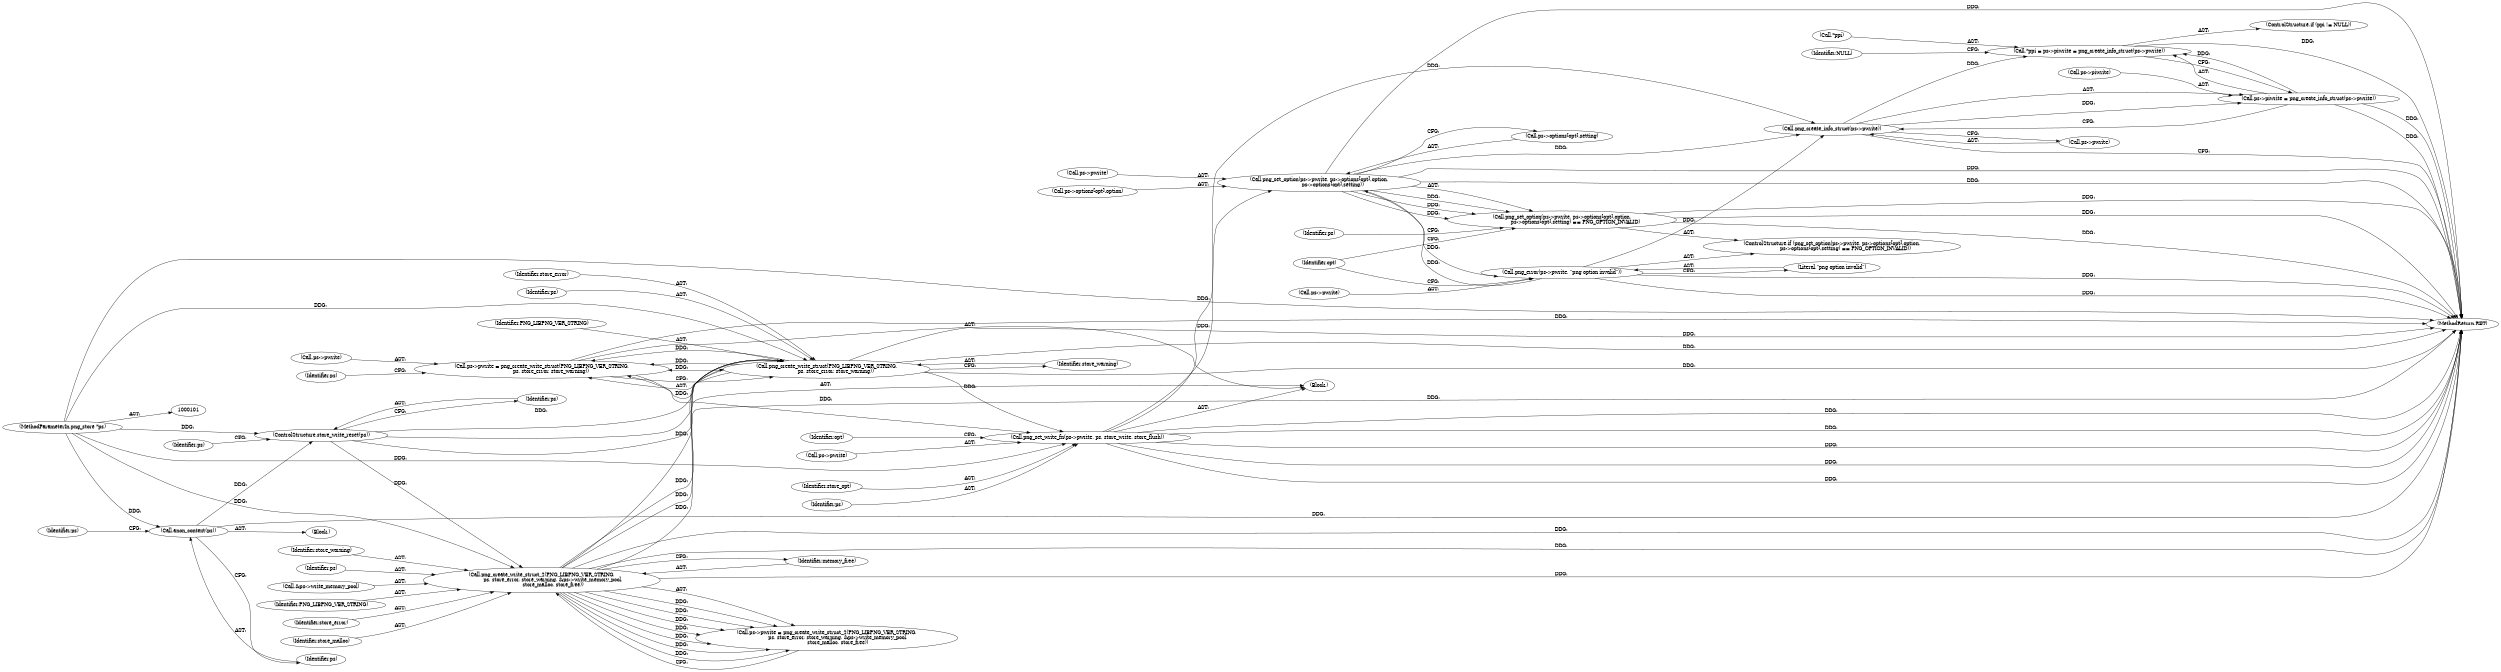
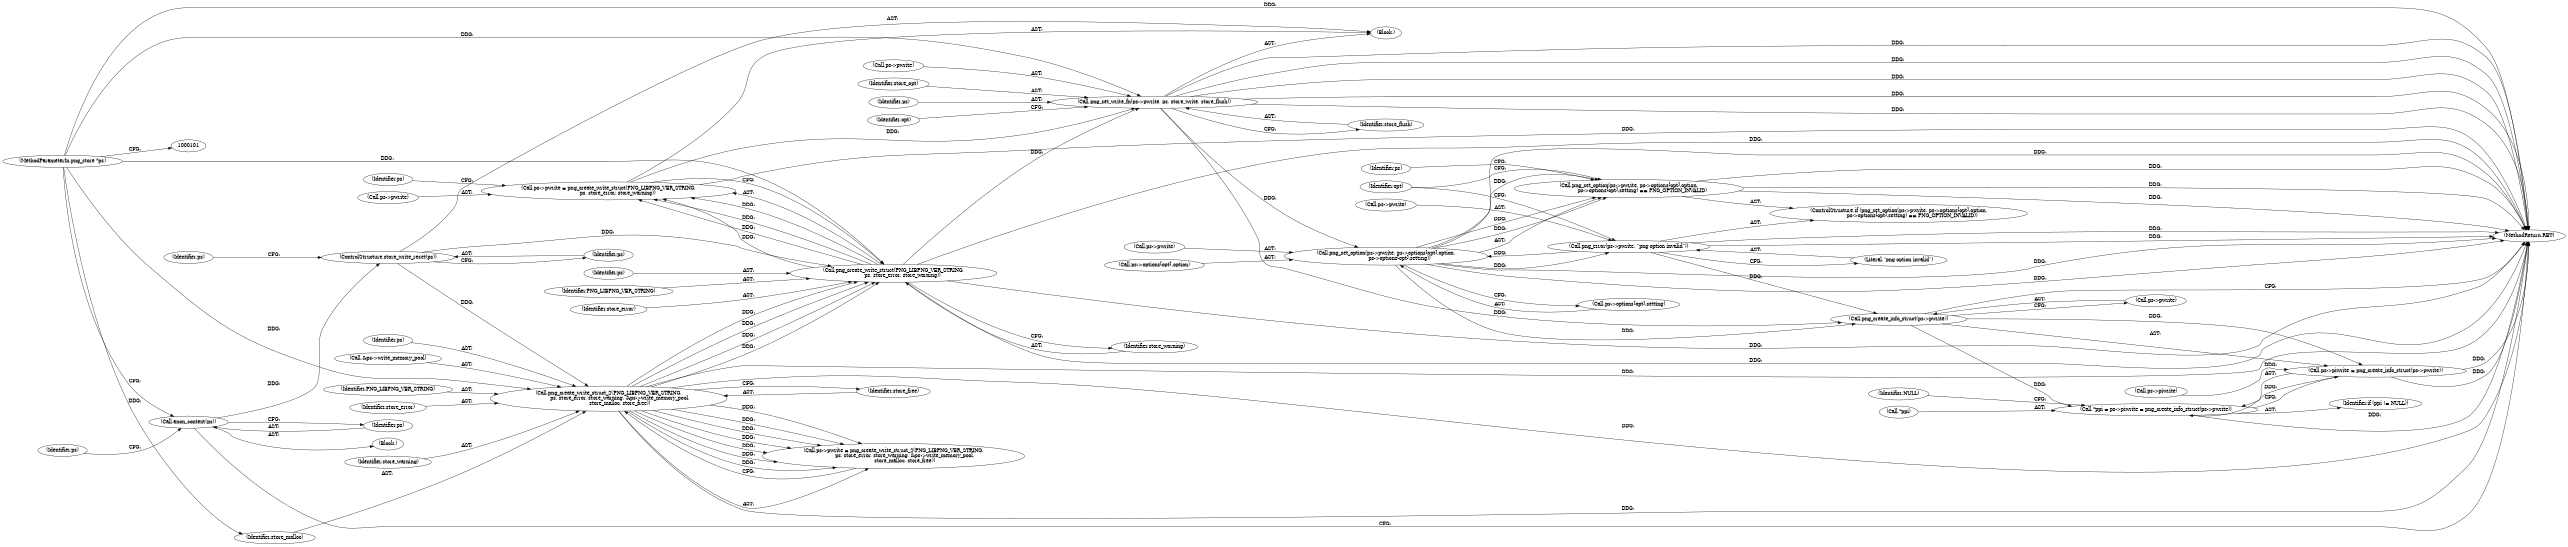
(2309, 25) -> (2375, 404)
(2205, 85) -> (2271, 365)
none -> (1386, 125)
(2096, 127) -> none
(1403, 400) -> none
(136, 414) -> (136, 149)
(187, 431) -> (114, 370)
(136, 512) -> (136, 381)
(1319, 515) -> (1386, 524)
(827, 561) -> (893, 392)
